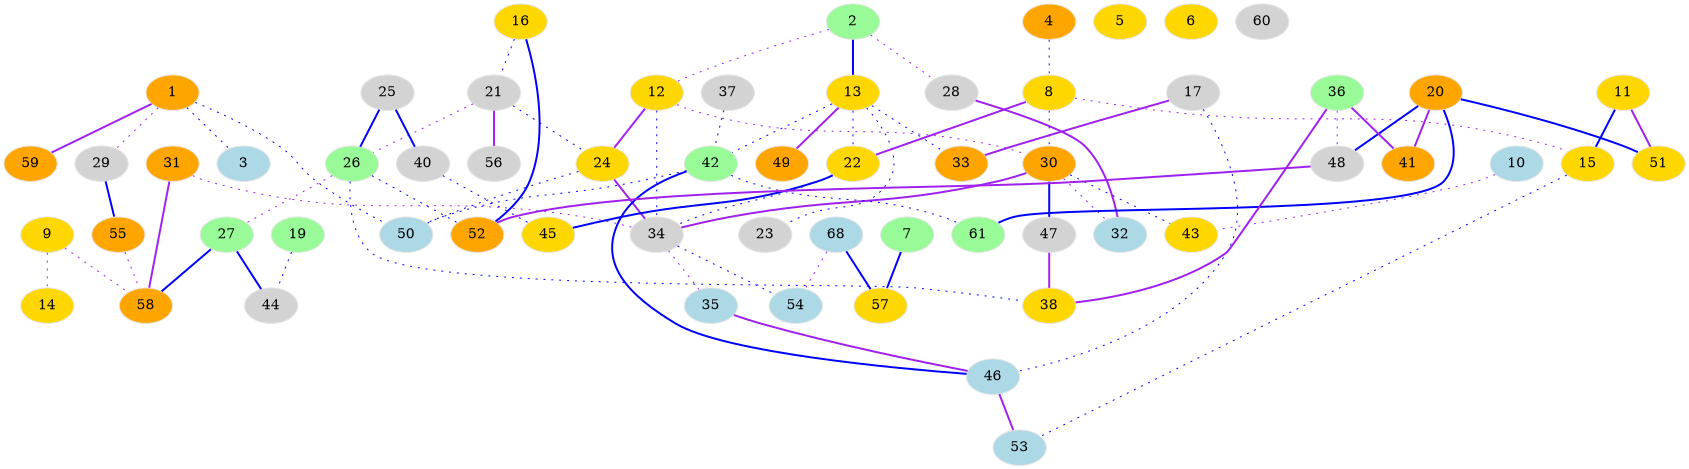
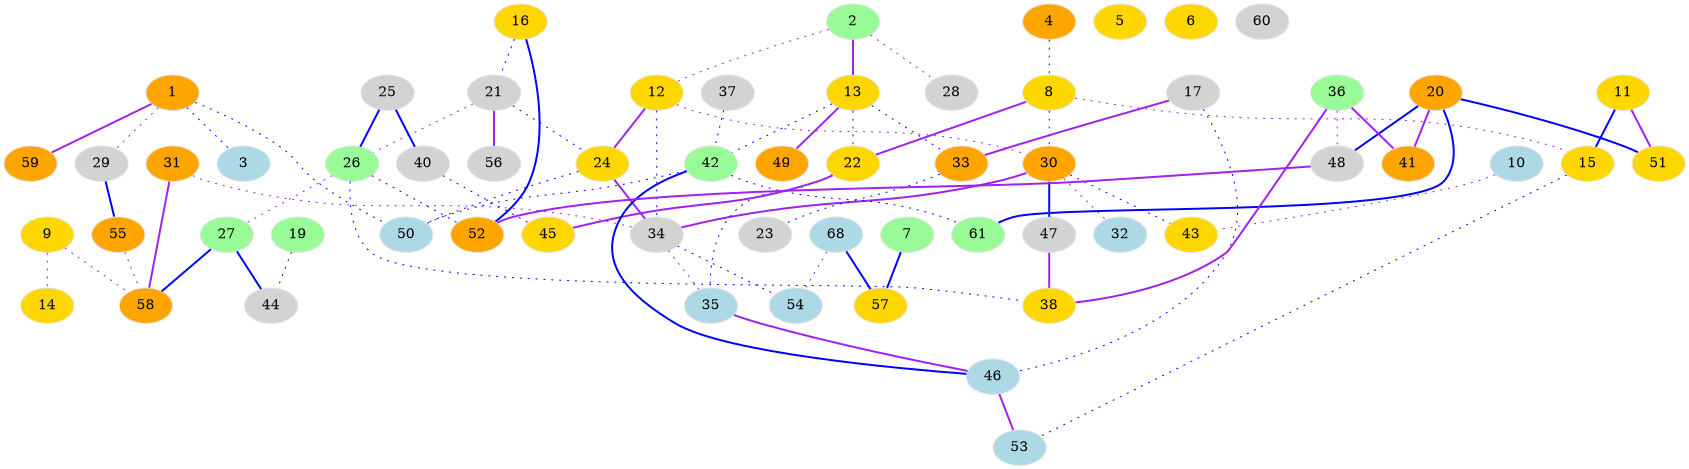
(853, 57) -> (853, 57)
(1073, 138) -> none
(890, 178) -> (863, 198)
(704, 205) -> (704, 205)
(724, 208) -> (740, 207)
